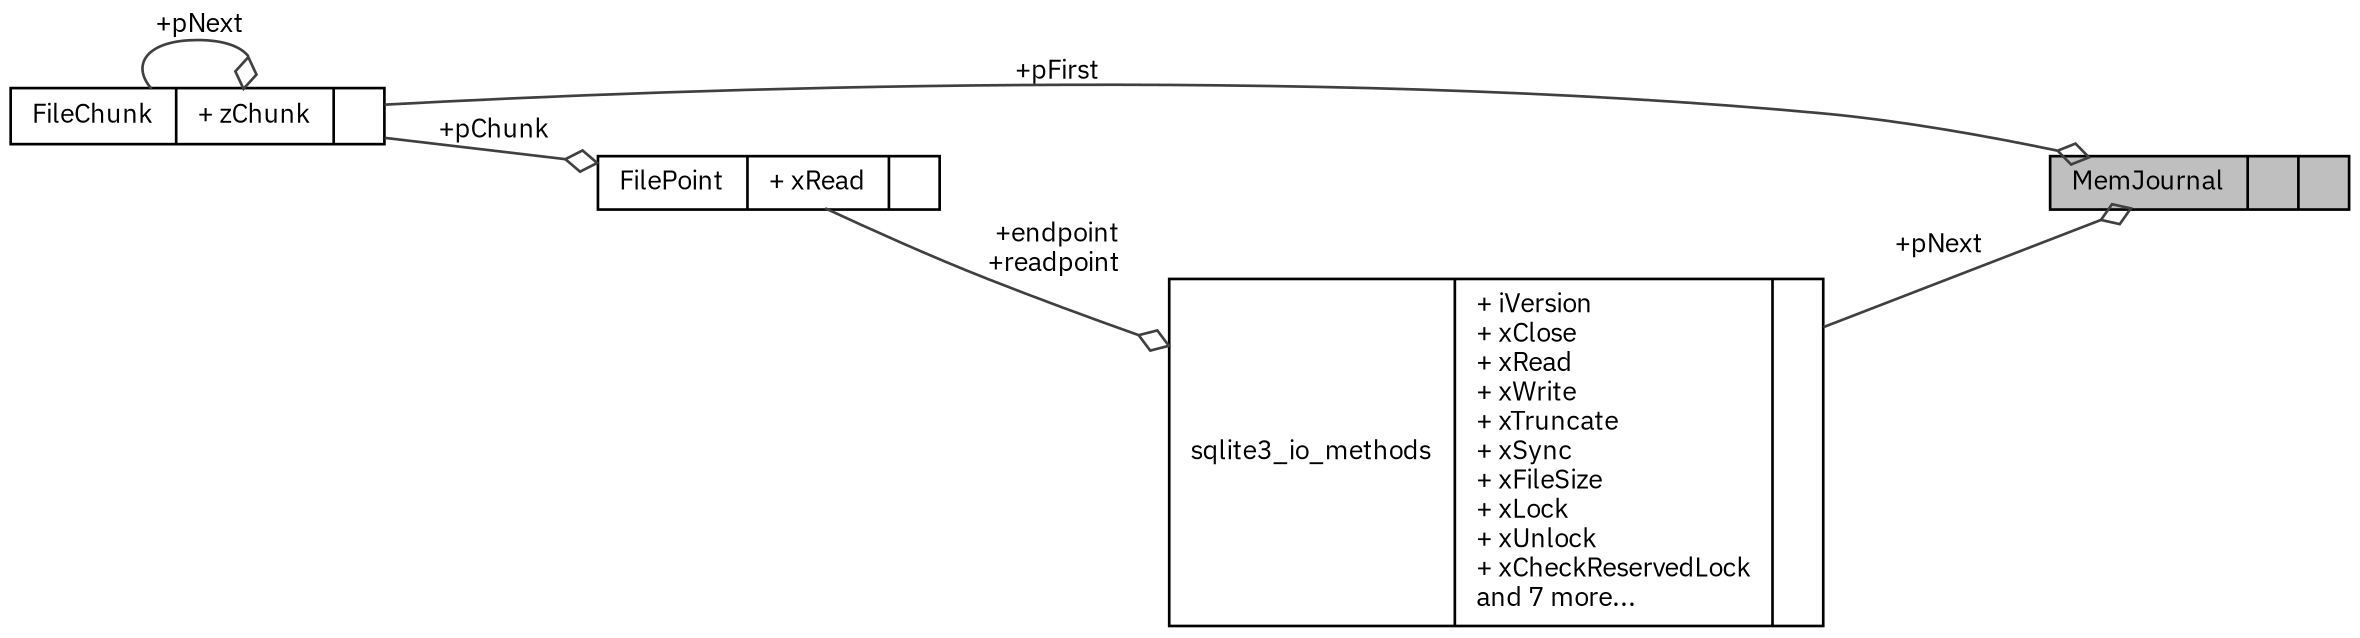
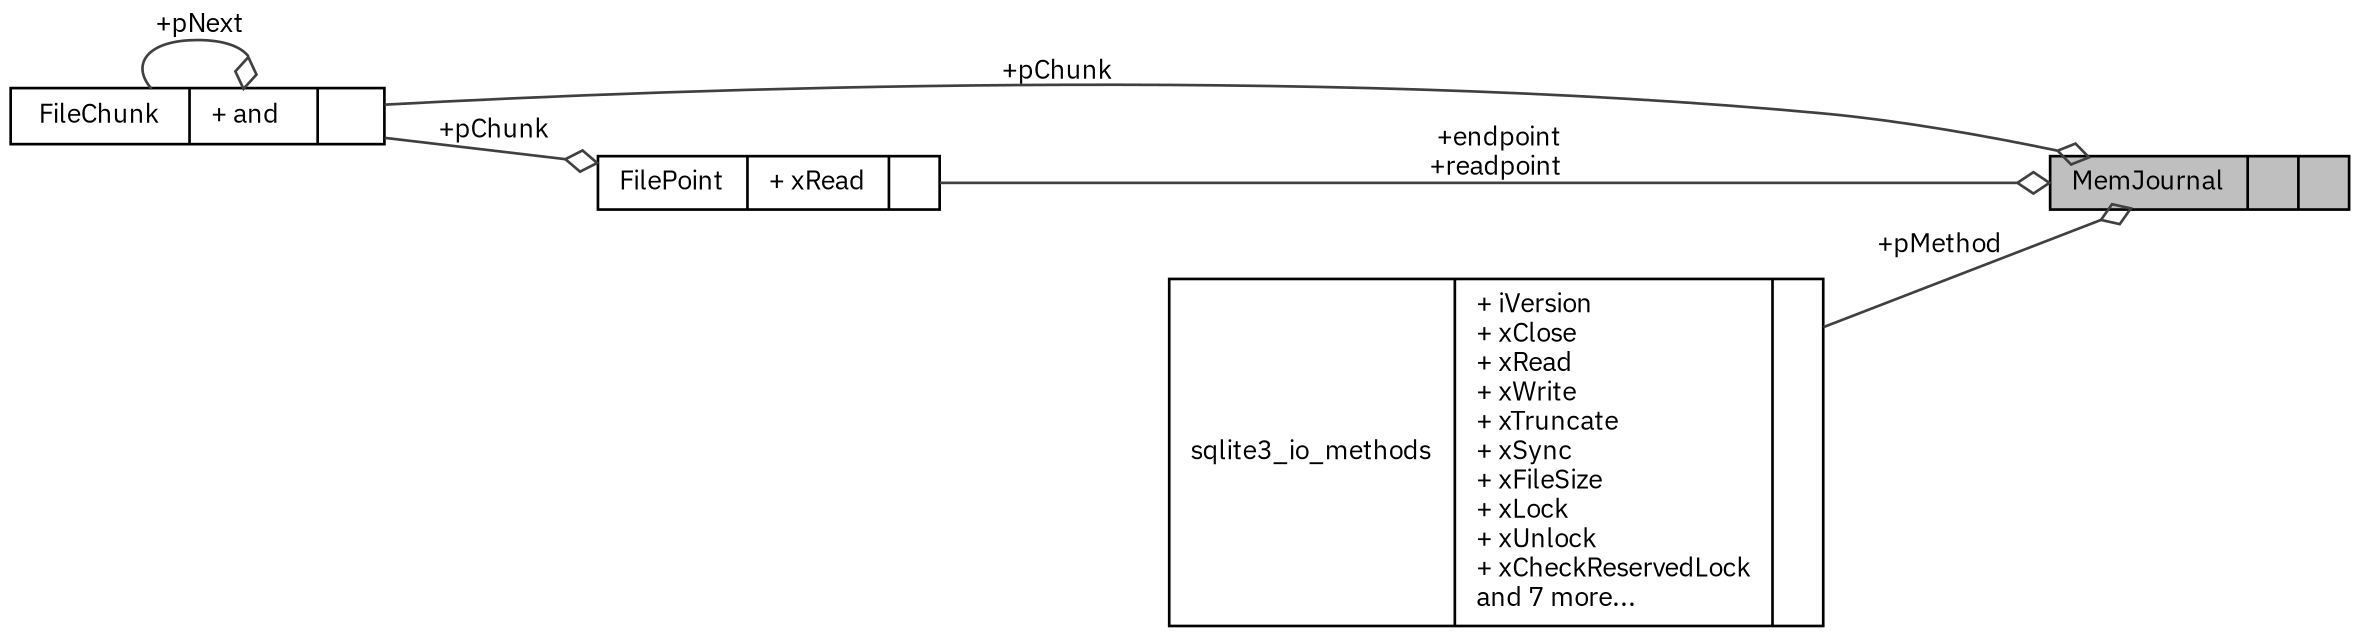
(1054, 72) -> (1054, 72)
(255, 115) -> (246, 115)
(1937, 246) -> (1937, 246)
(980, 276) -> (1478, 183)
